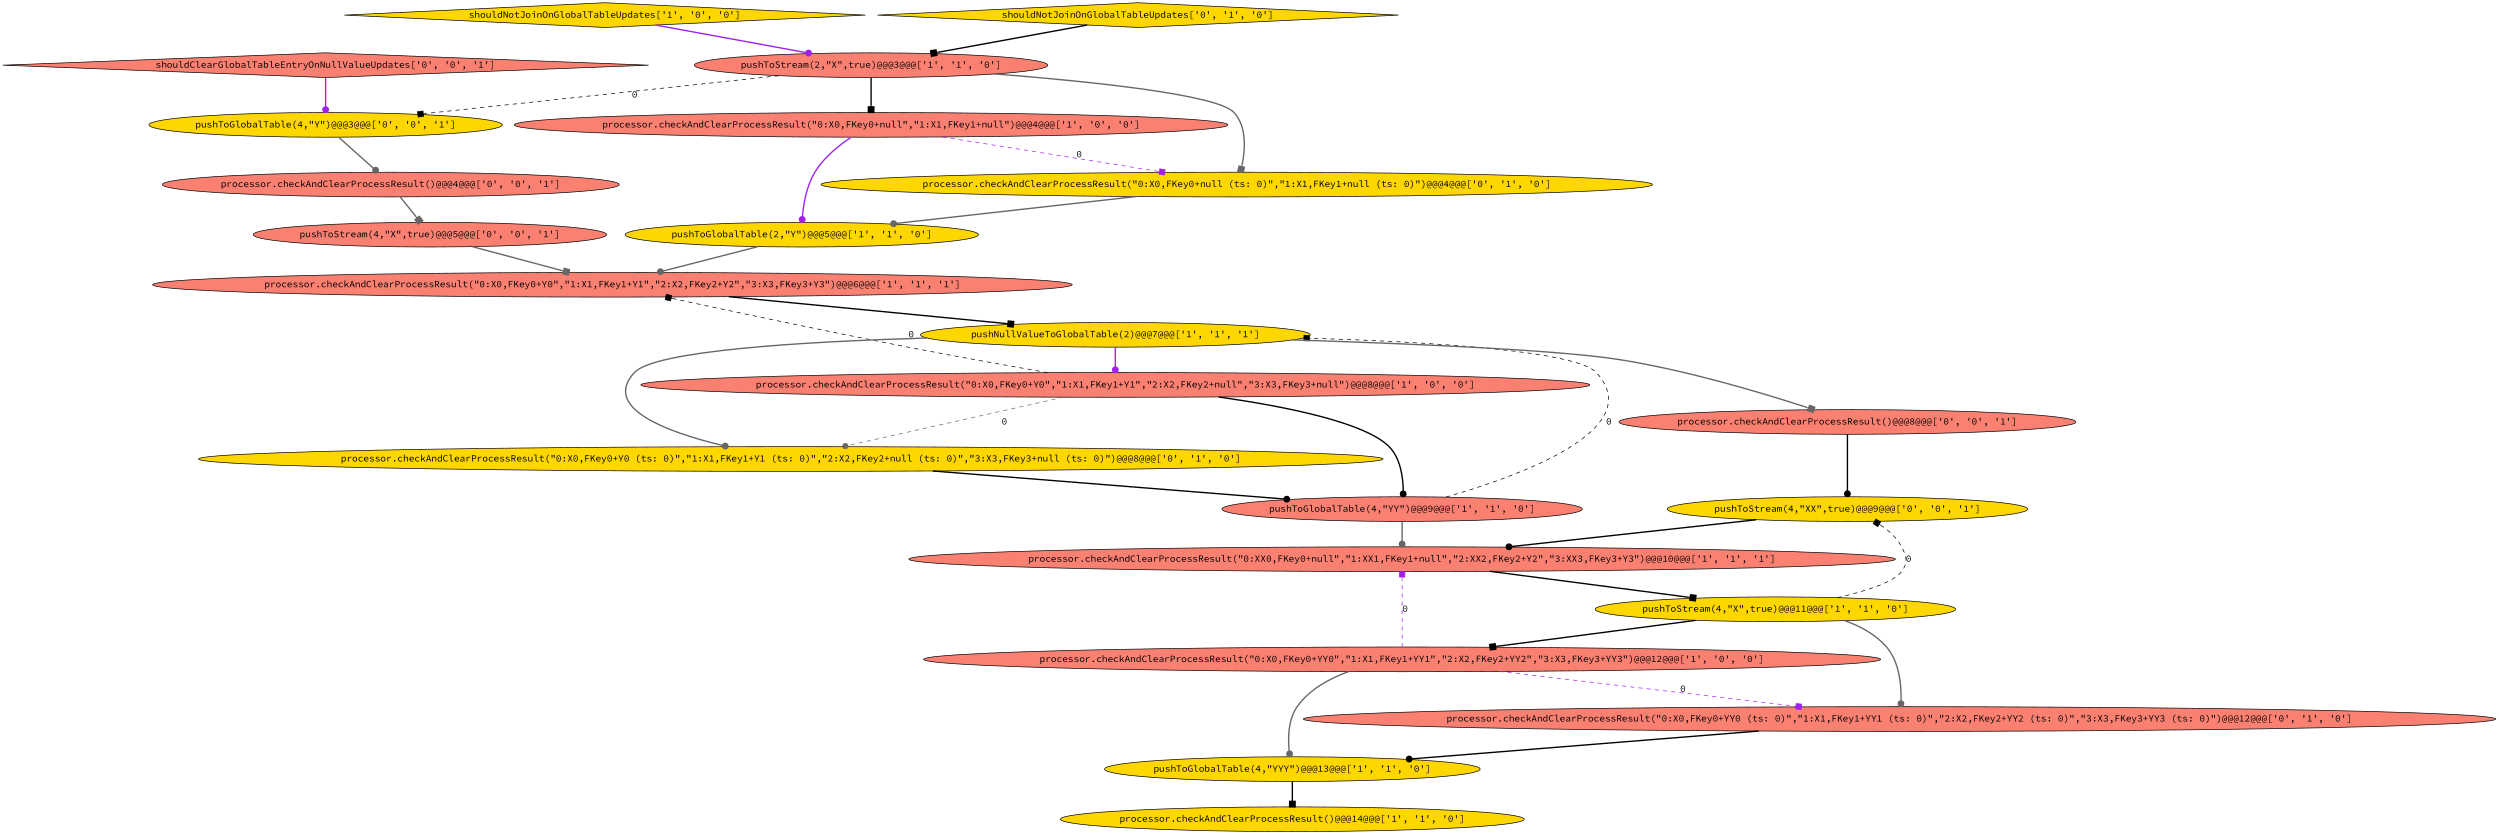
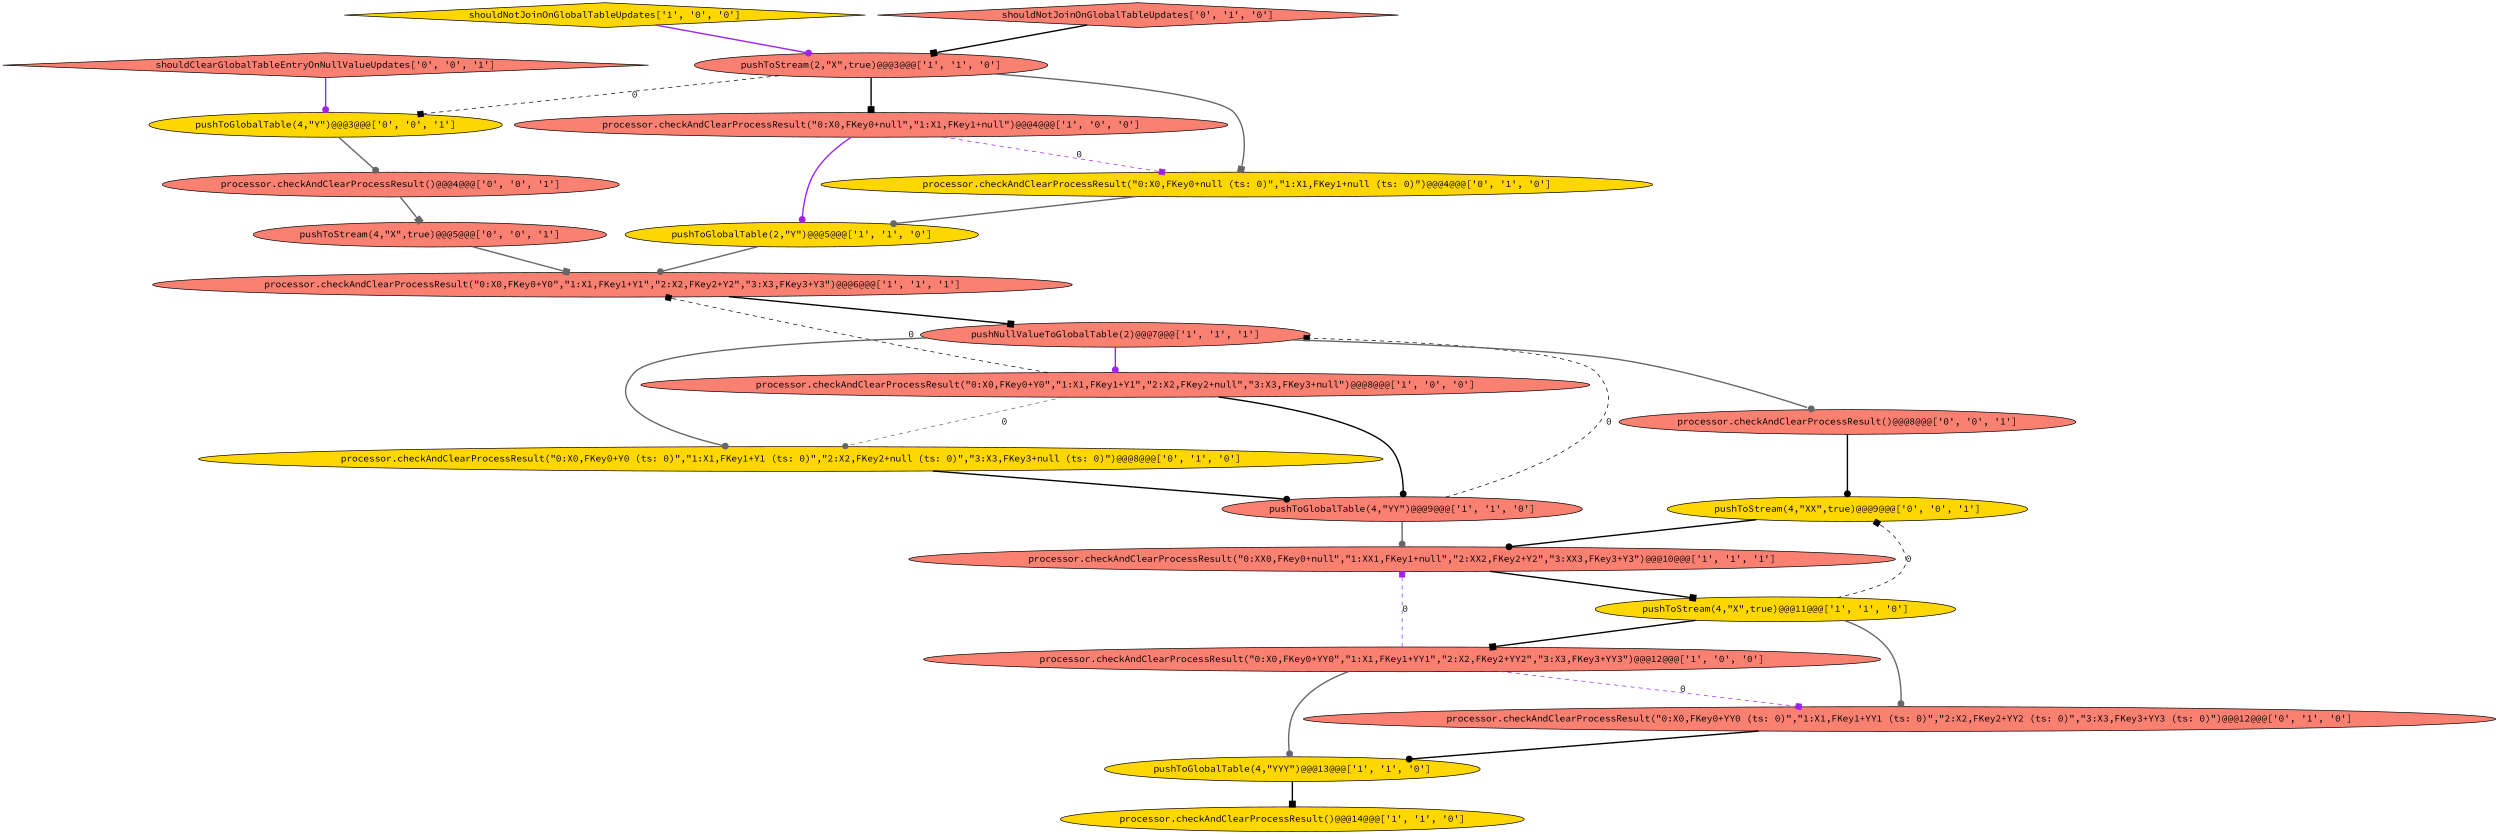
(1138, 15) -> (1138, 15)
(1115, 335) -> (1115, 335)
(1553, 353) -> (1553, 353)
